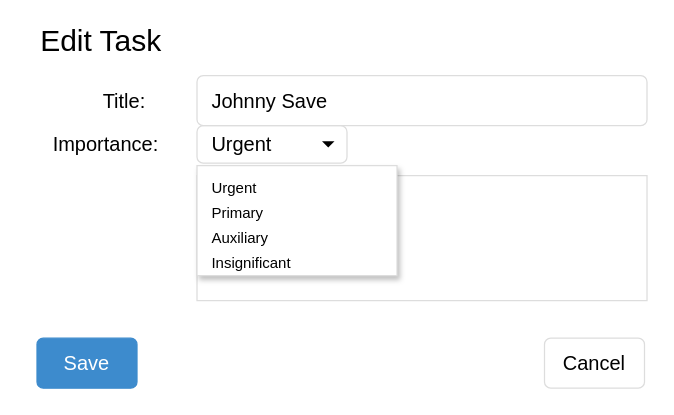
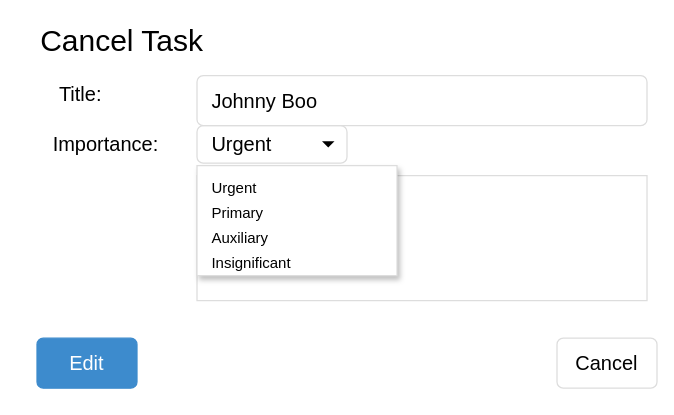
(108, 42) -> (125, 42)
(118, 101) -> (74, 94)
(271, 101) -> (265, 101)
(87, 363) -> (87, 363)
(594, 363) -> (607, 363)
